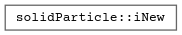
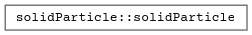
(91, 18) -> (126, 18)
